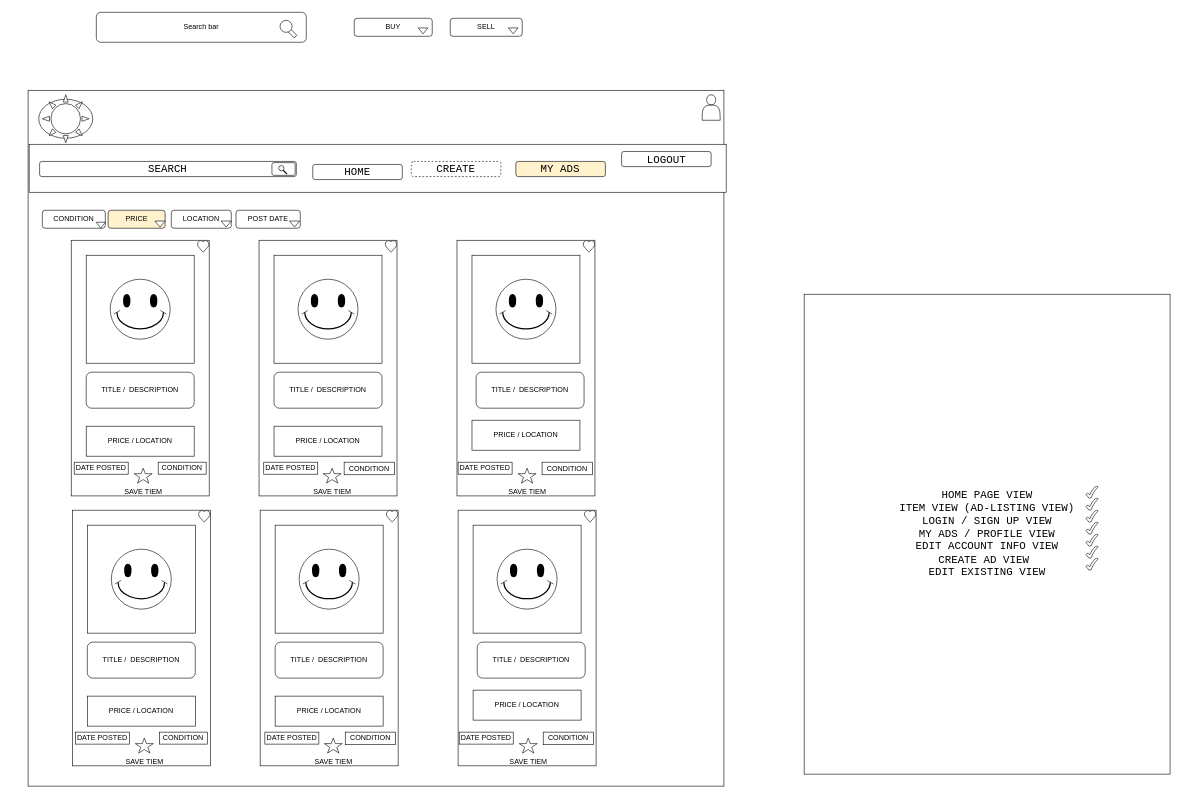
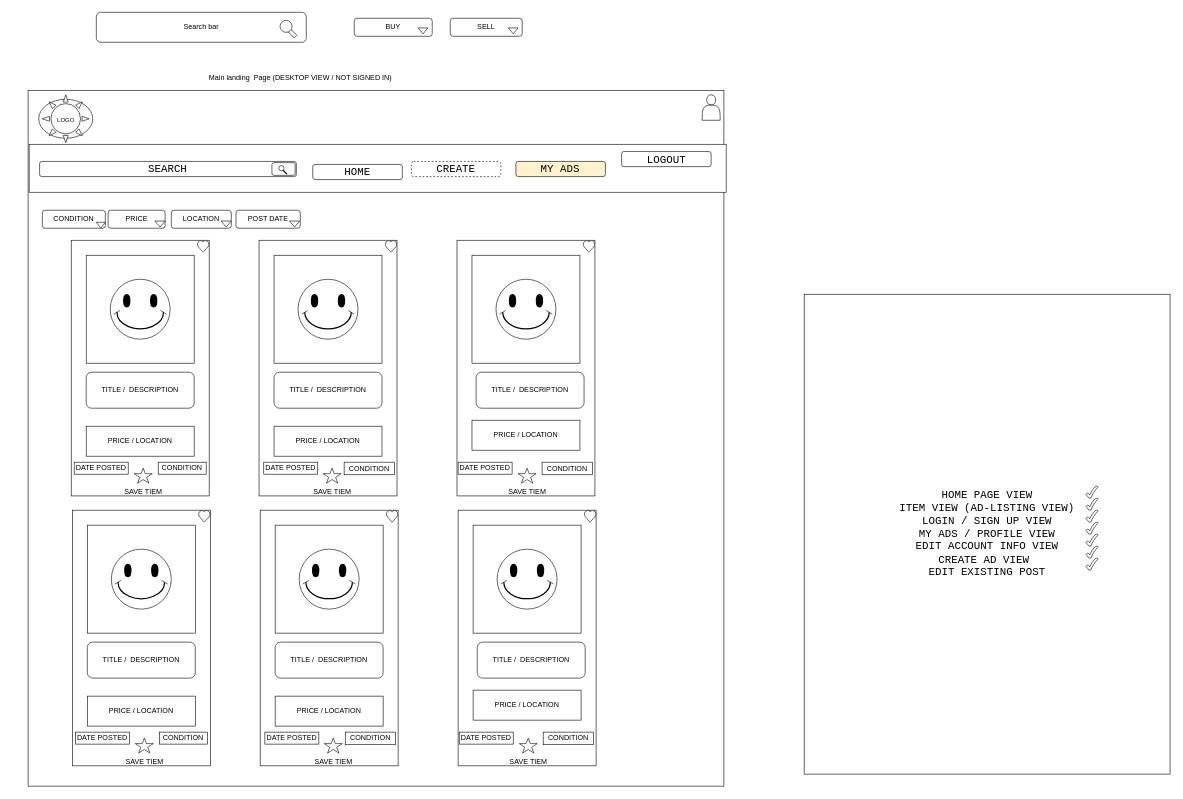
none -> (300, 78)
none -> (66, 120)
(137, 219) -> (137, 219)
(987, 534) -> (987, 534)
